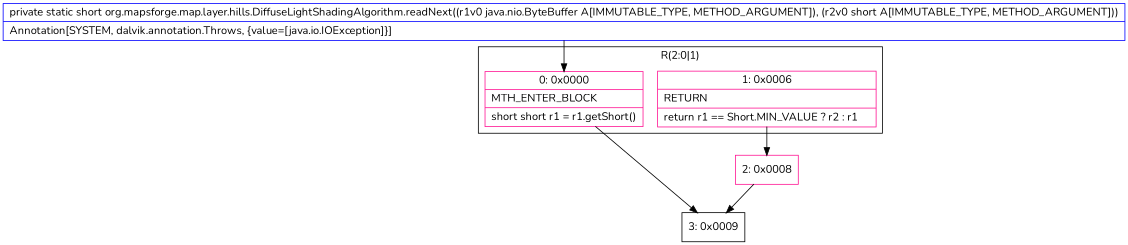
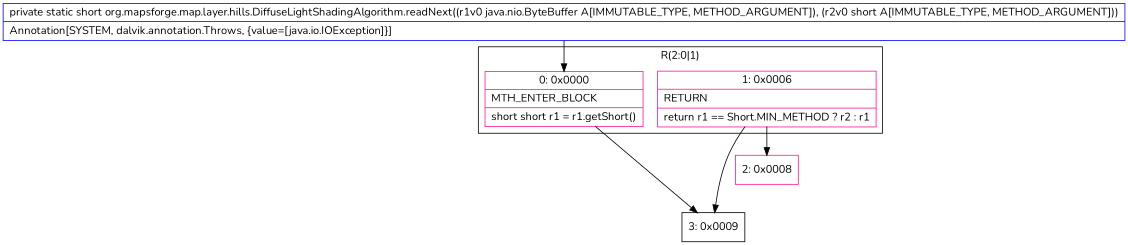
(761, 117) -> (767, 117)
(743, 196) -> (725, 164)
